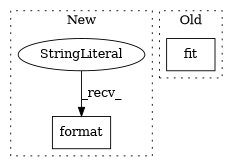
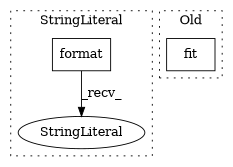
(82, 21) -> (82, 21)
(82, 89) -> (82, 89)
